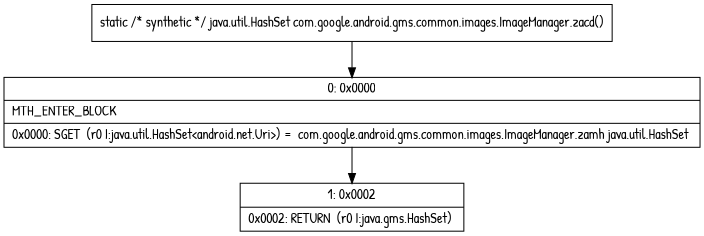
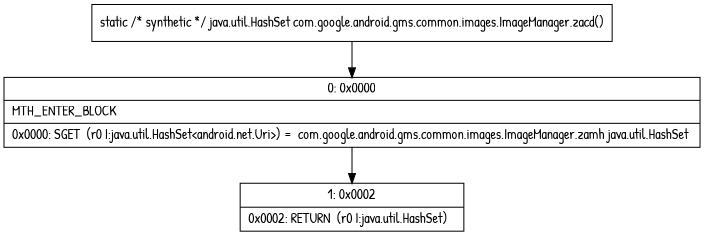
(352, 219) -> (350, 219)
